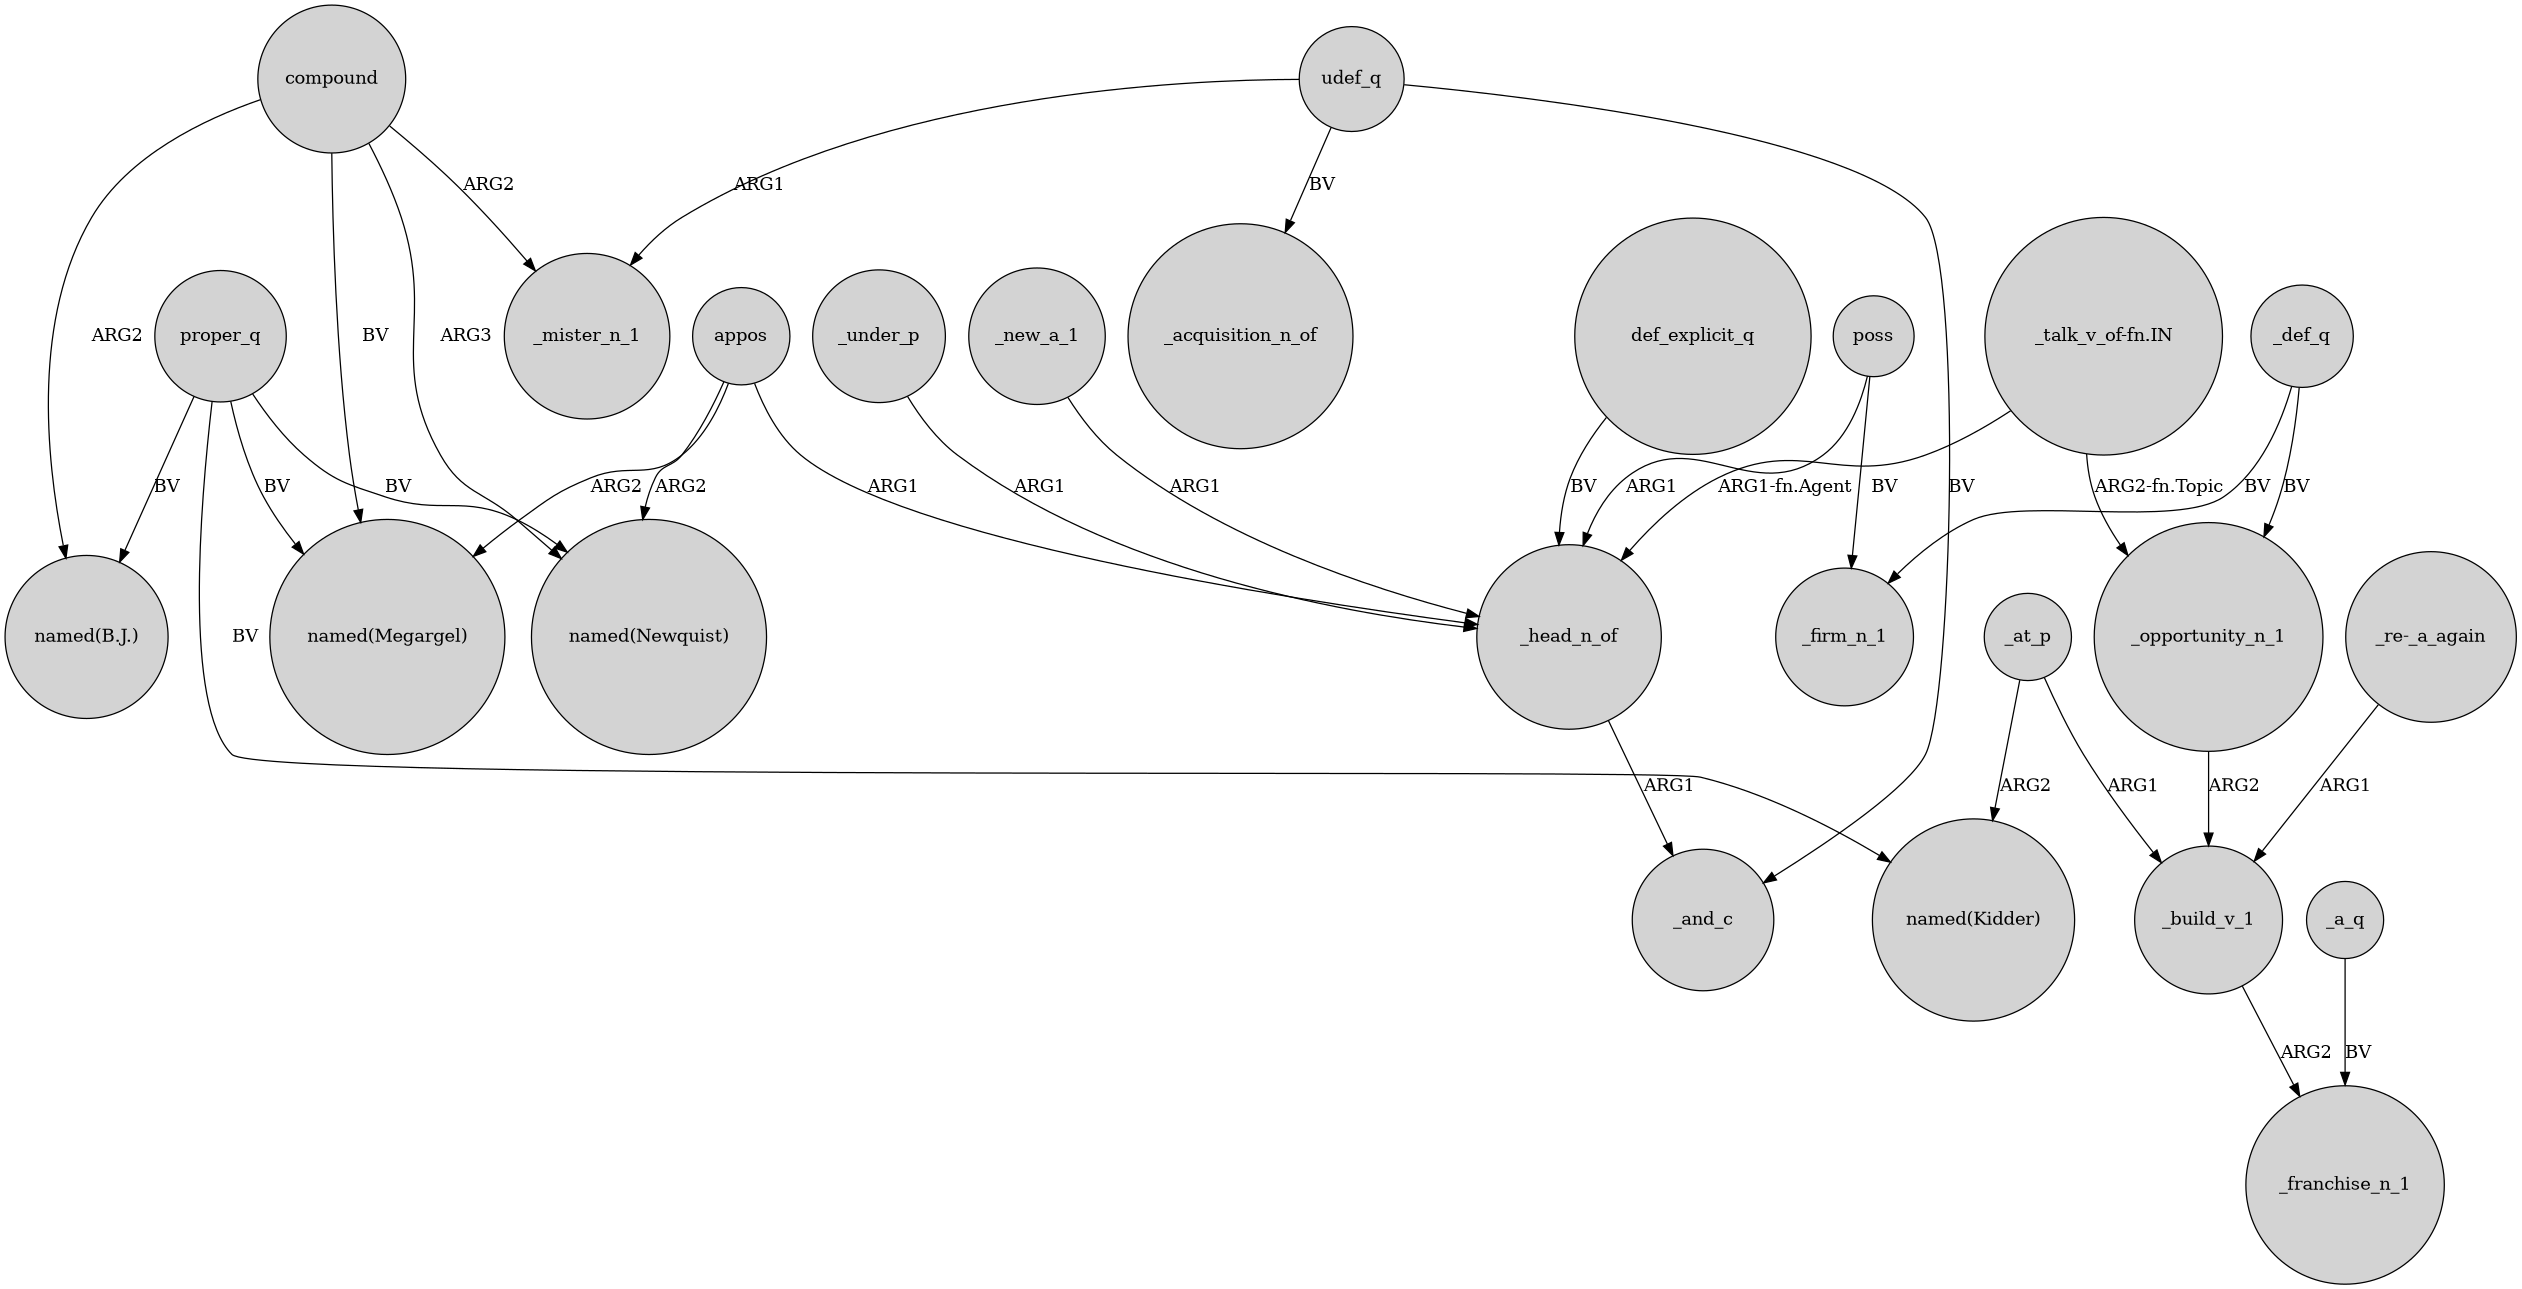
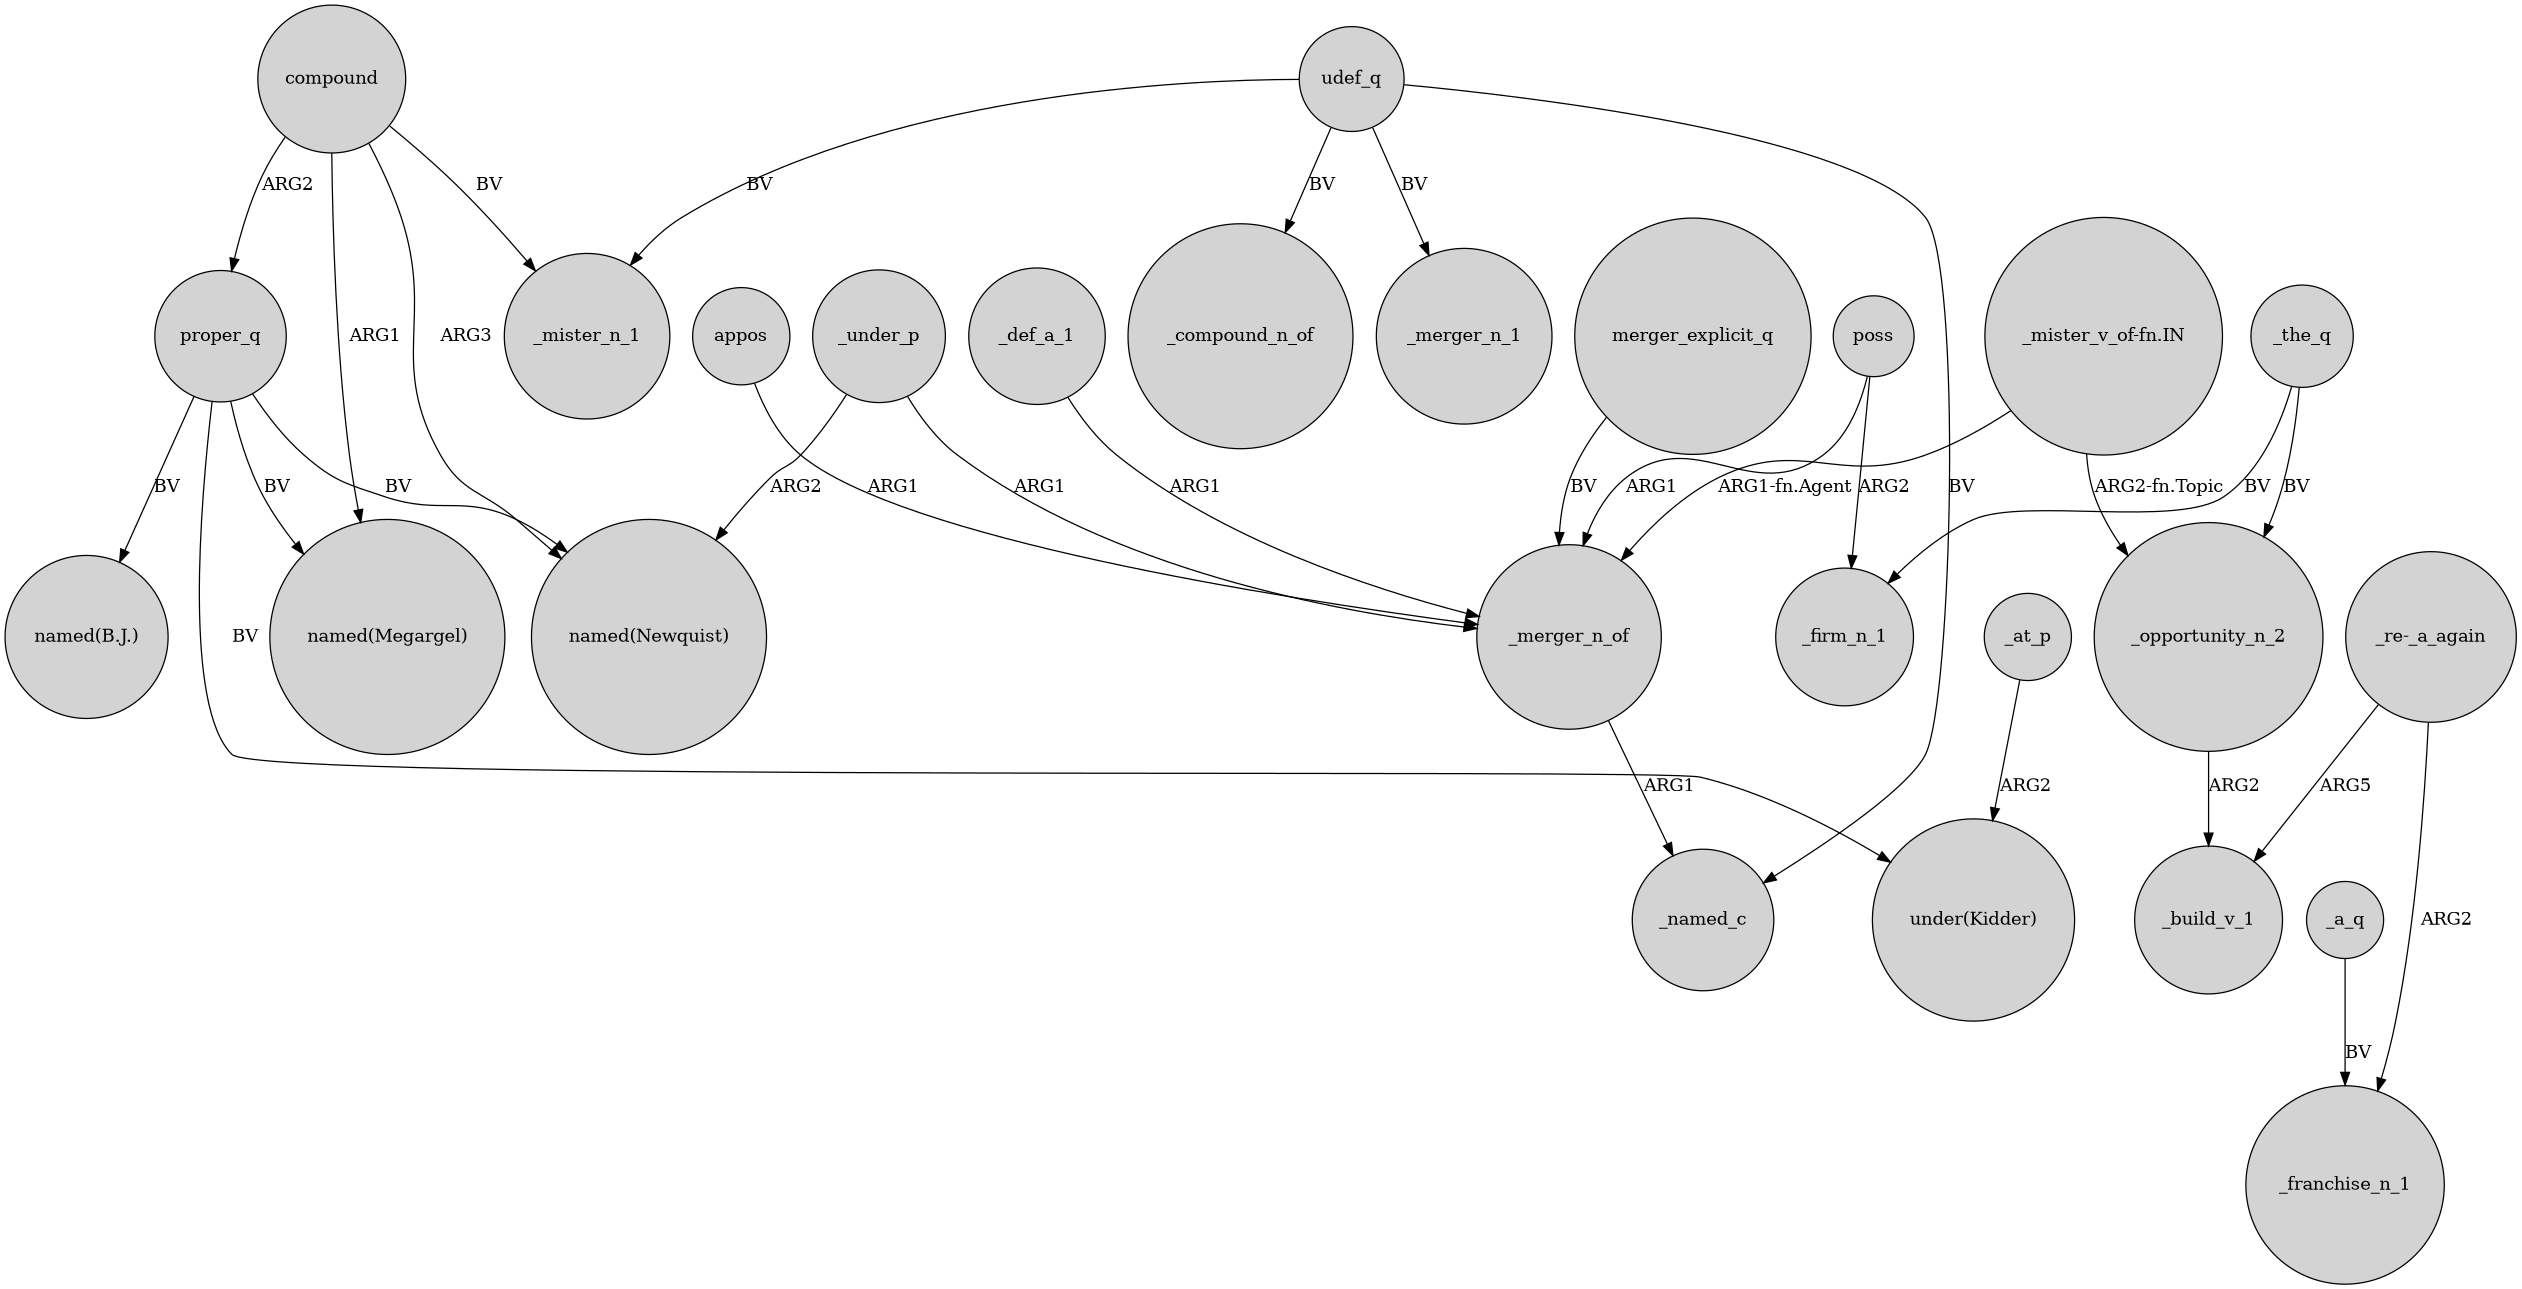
(489, 185) -> (489, 185)
(760, 185) -> (760, 185)
(67, 275) -> (254, 195)
(375, 336) -> (375, 336)
(1037, 336) -> (1037, 336)
(1241, 336) -> (1241, 336)
none -> (1464, 336)
(1693, 336) -> (1693, 336)
(2104, 336) -> (2104, 336)
(2302, 336) -> (2302, 336)
(687, 448) -> (788, 465)
(616, 471) -> none
(1884, 487) -> (1884, 487)
(1569, 637) -> (1569, 637)
(2209, 637) -> (2209, 637)
(2093, 769) -> none
(2346, 787) -> (2346, 787)
(1703, 920) -> (1703, 920)
(1974, 920) -> (1974, 920)
(2268, 1035) -> (2414, 902)
